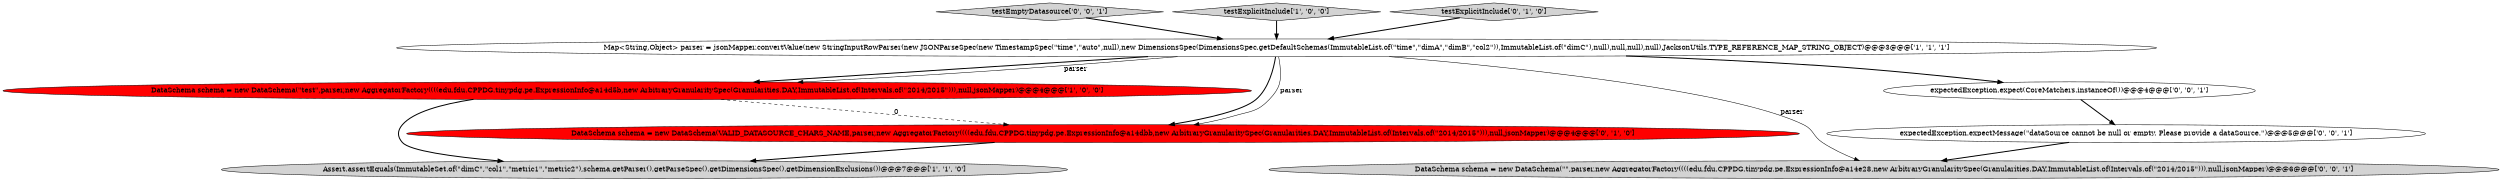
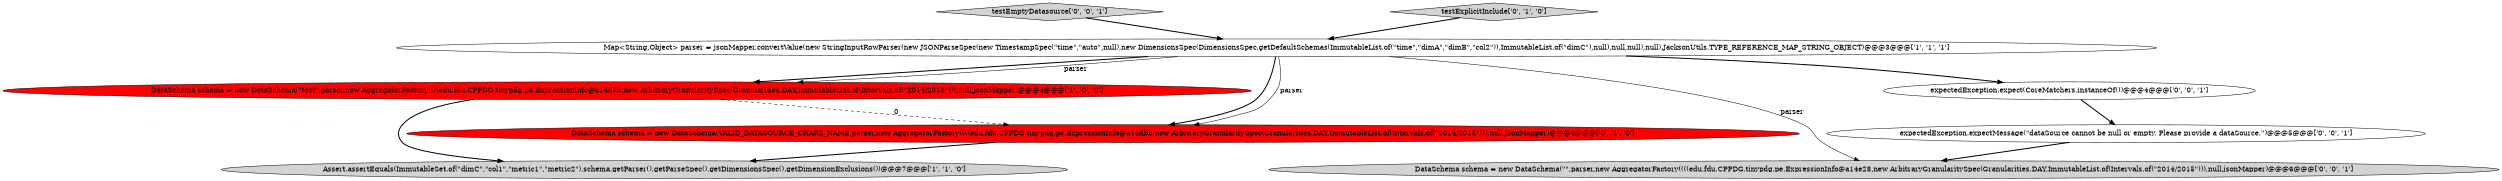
(1277, 12) -> none
